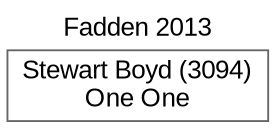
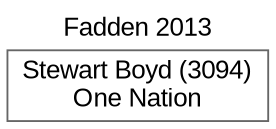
(138, 86) -> (138, 86)
